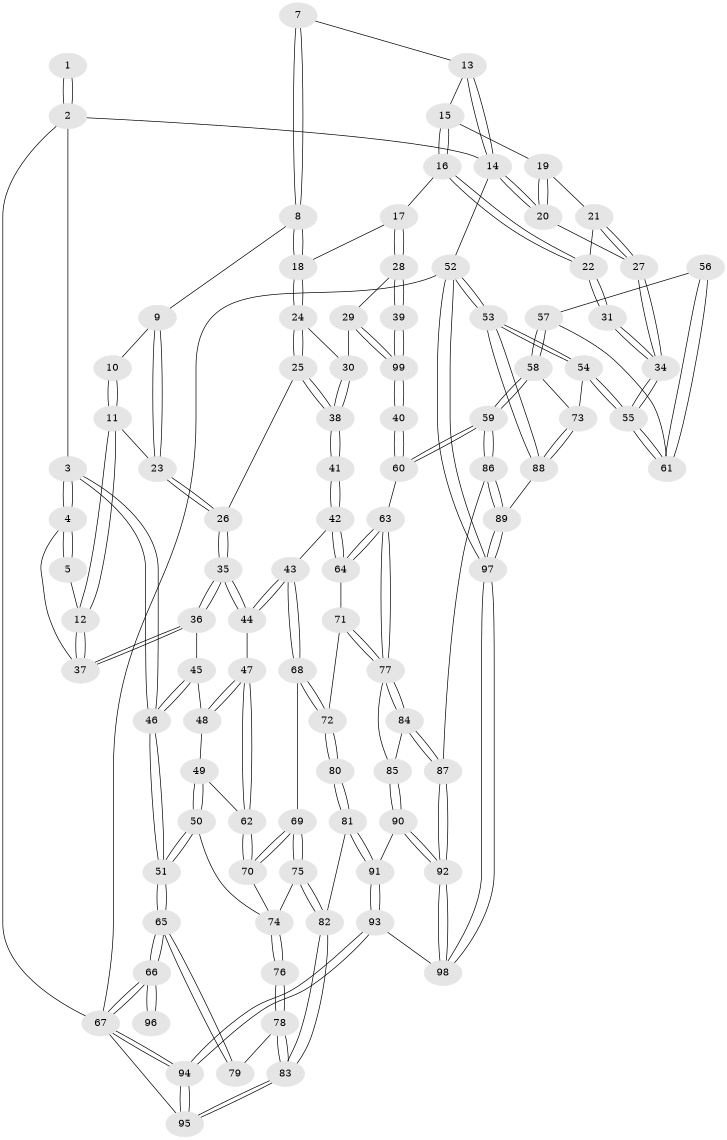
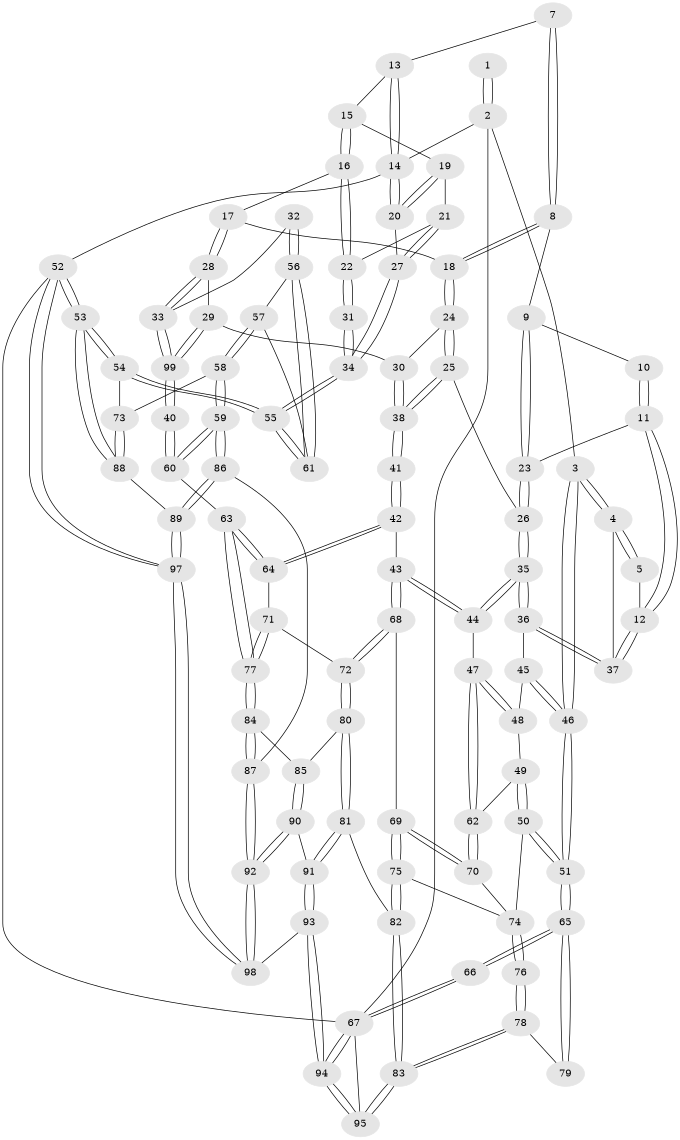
none -> (294, 217)
(399, 318) -> (158, 318)
(378, 722) -> (323, 746)
(151, 1023) -> none
